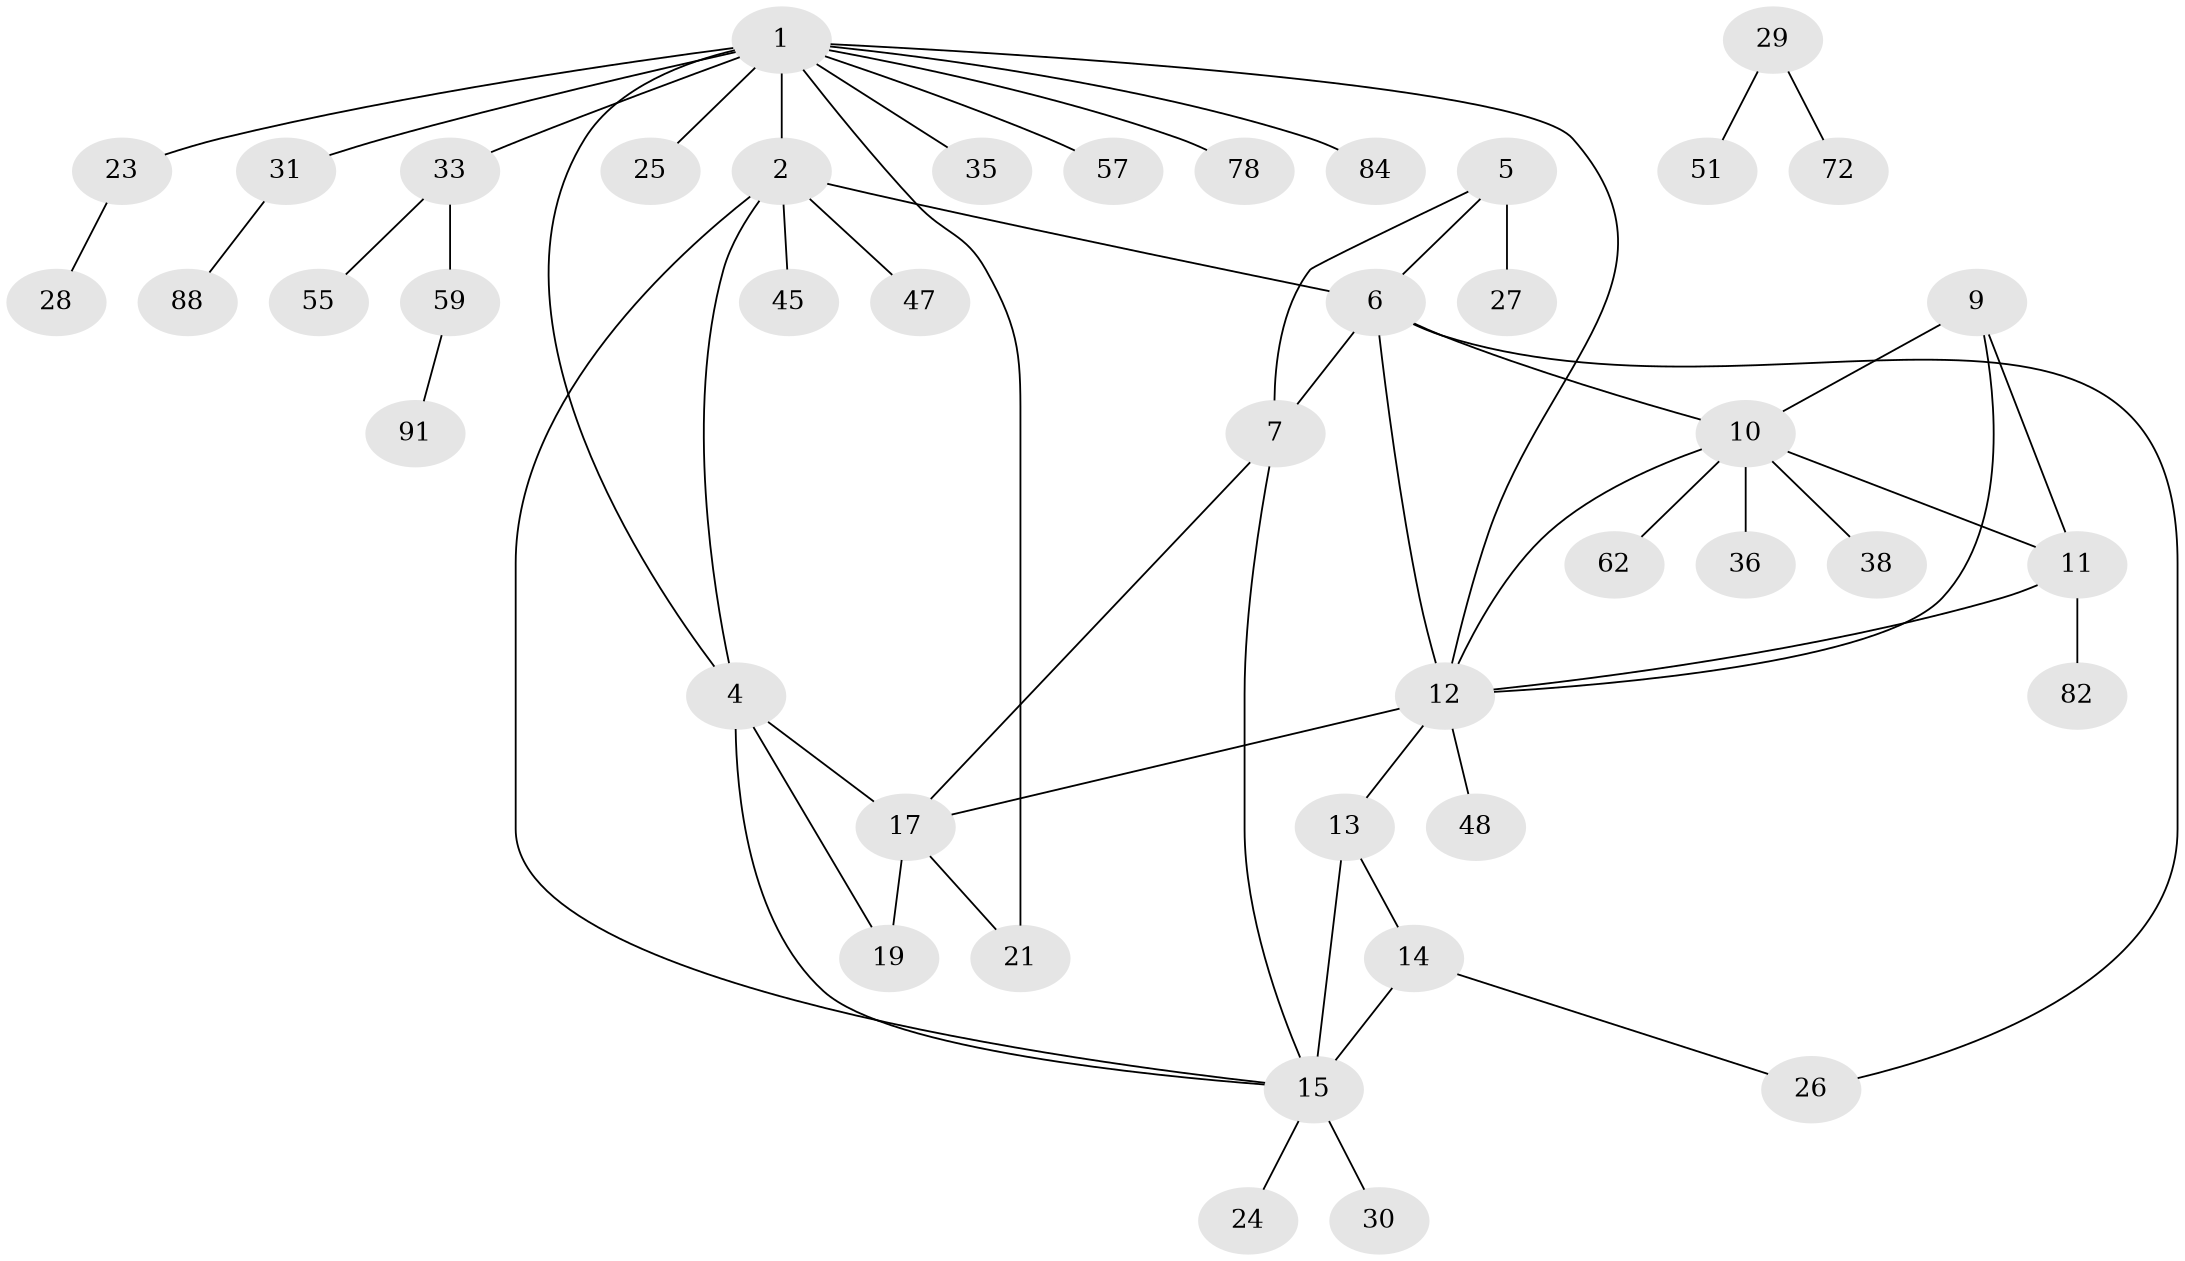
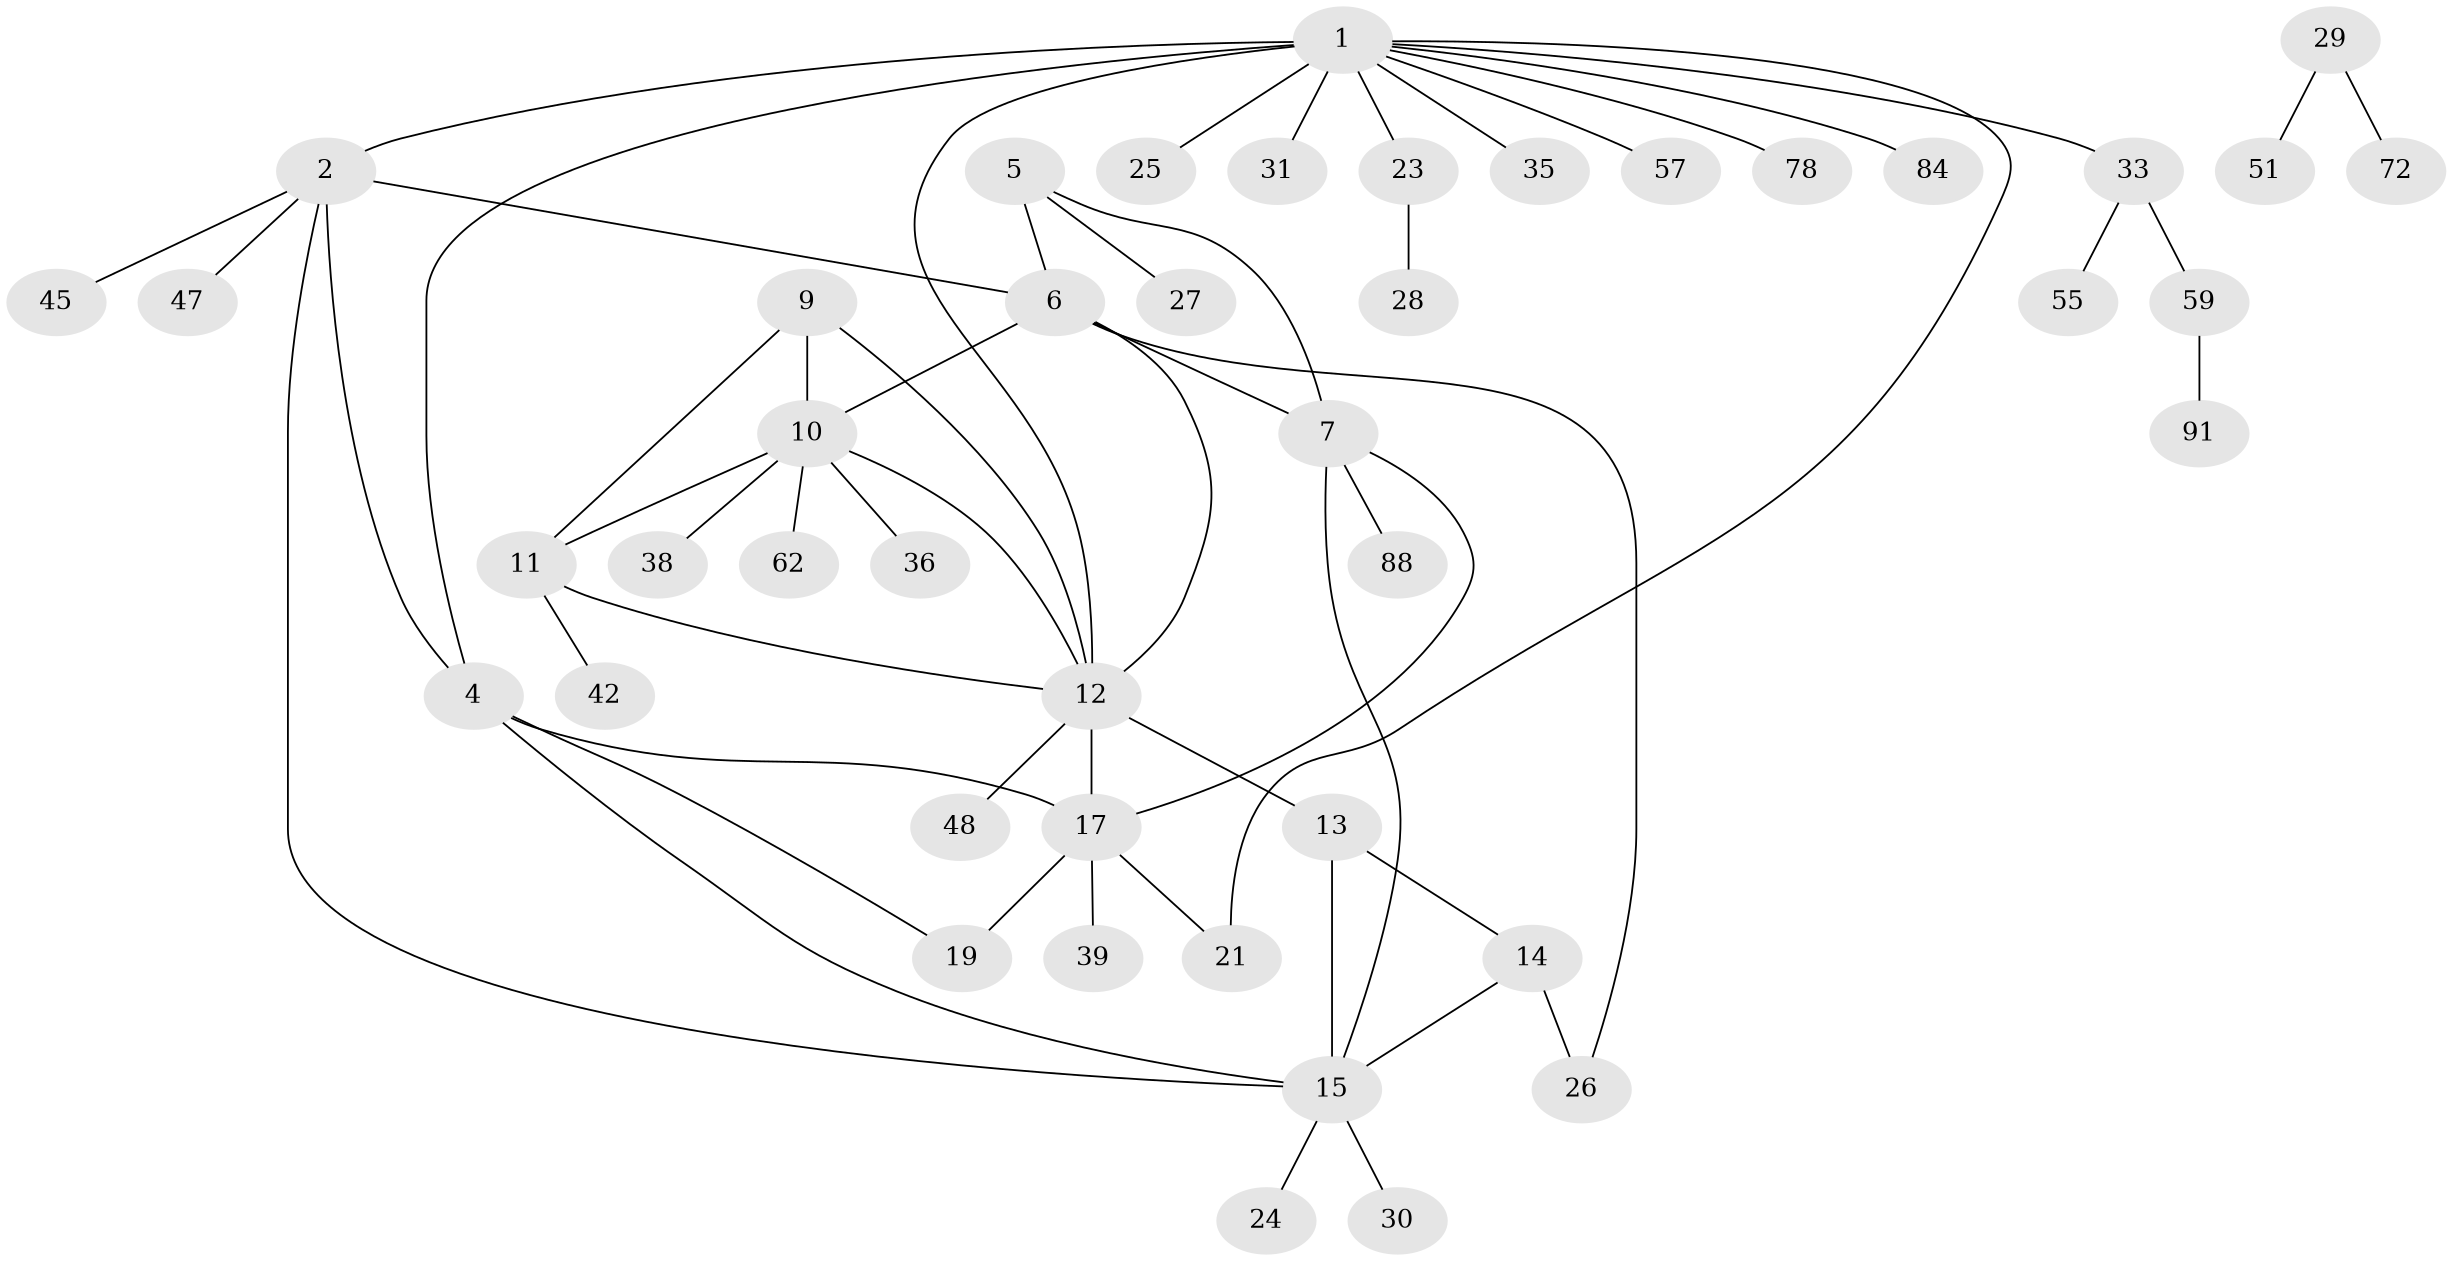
(237, 237) -> (1363, 499)
(2077, 696) -> (605, 696)
none -> (1093, 958)
